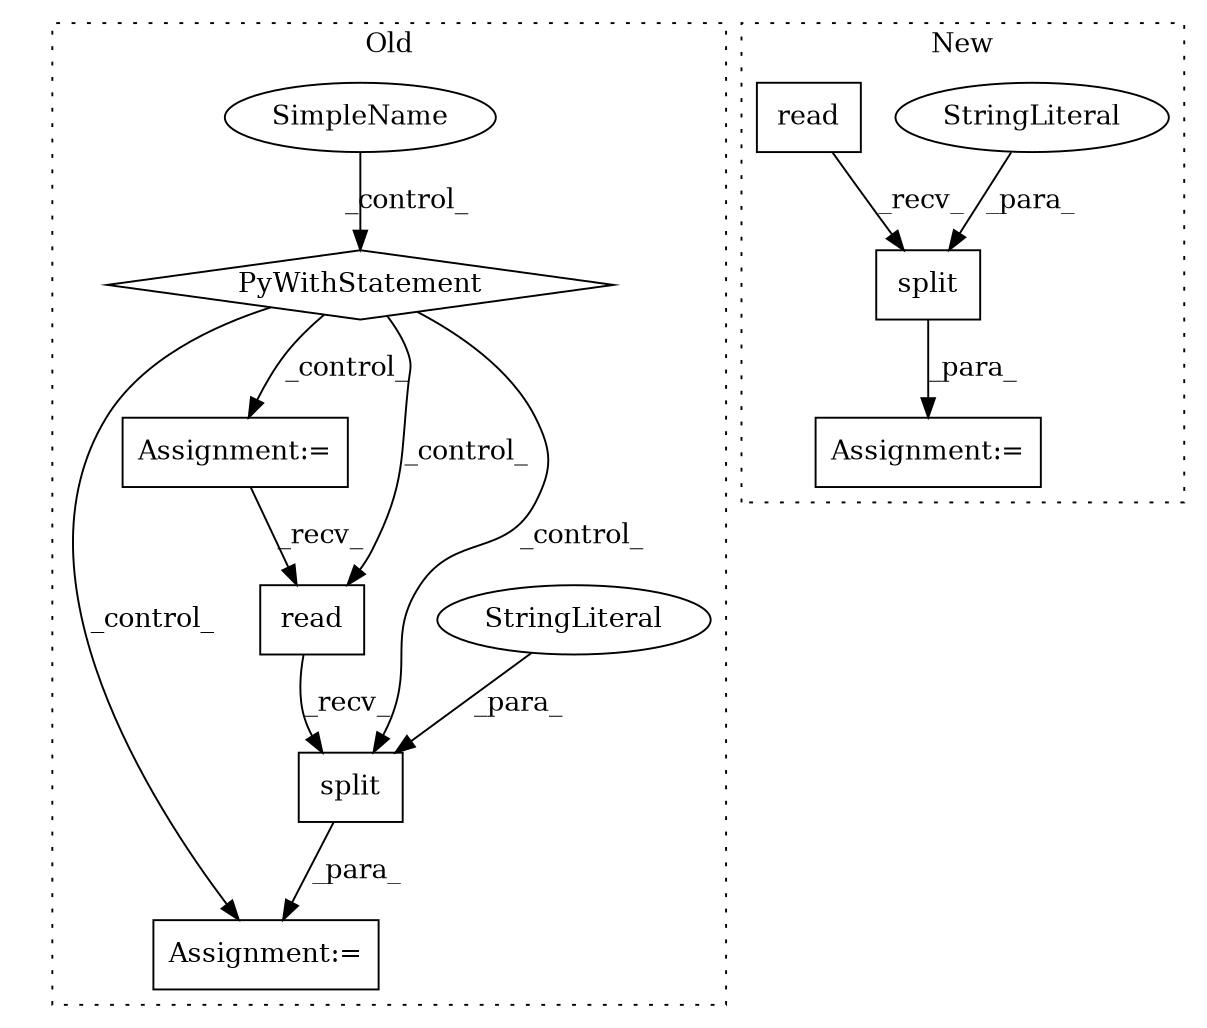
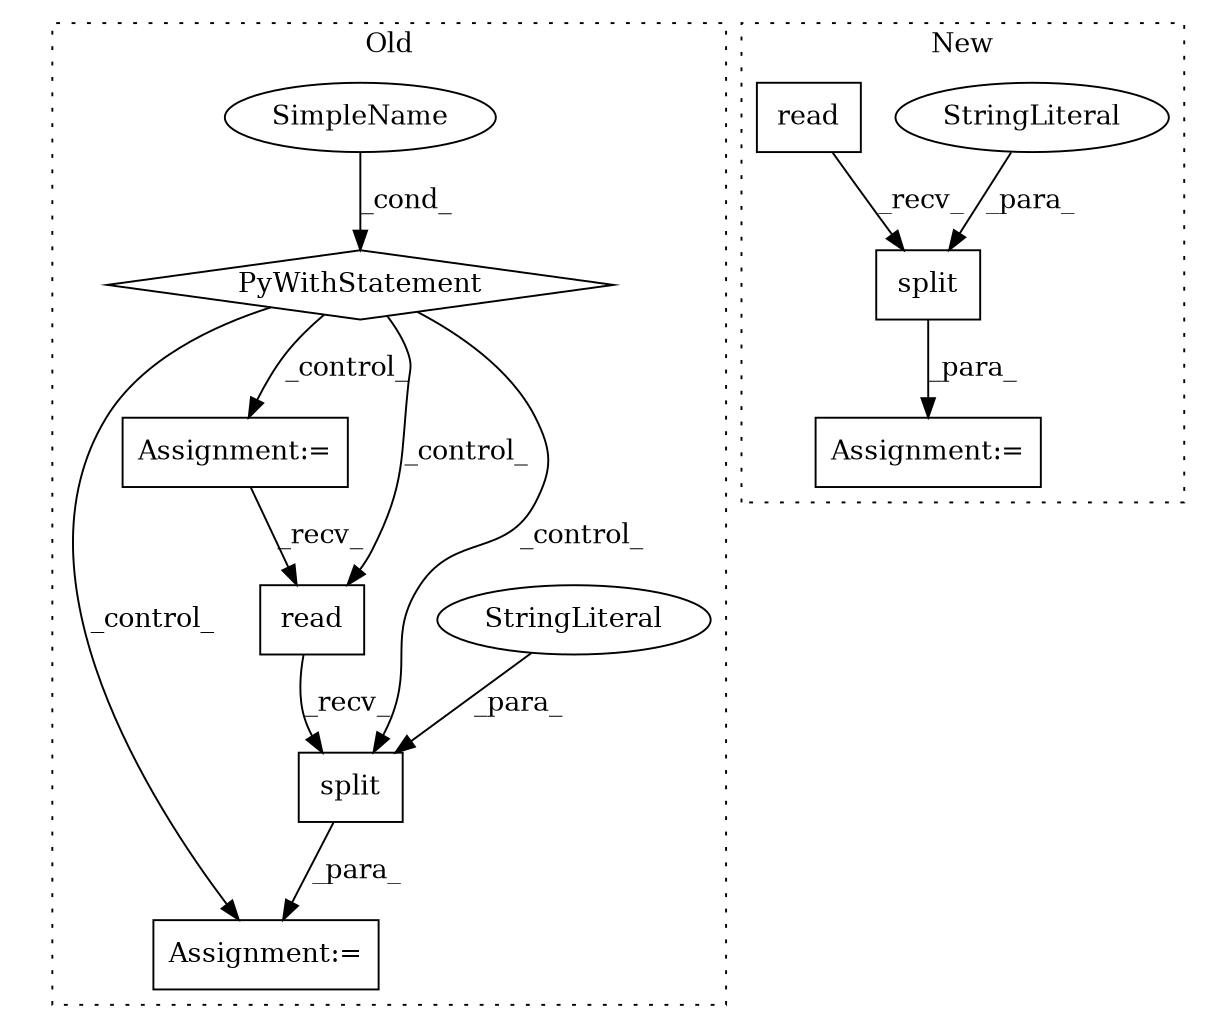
(407, 201) -> (407, 201)
